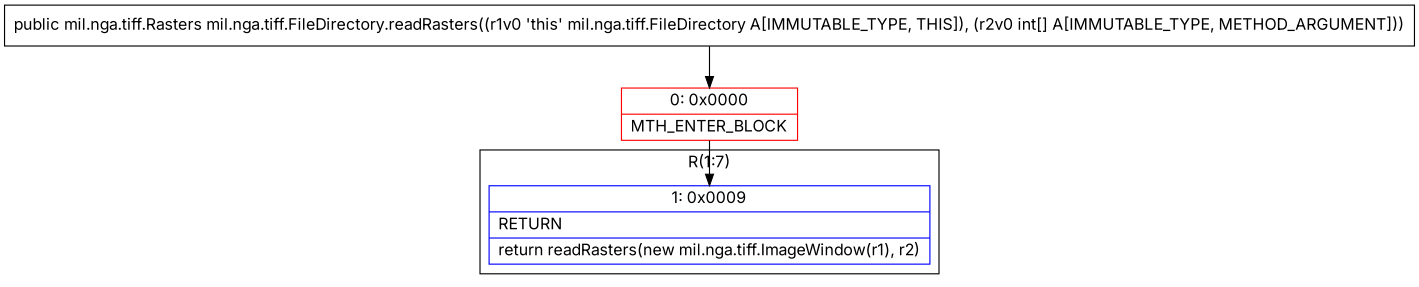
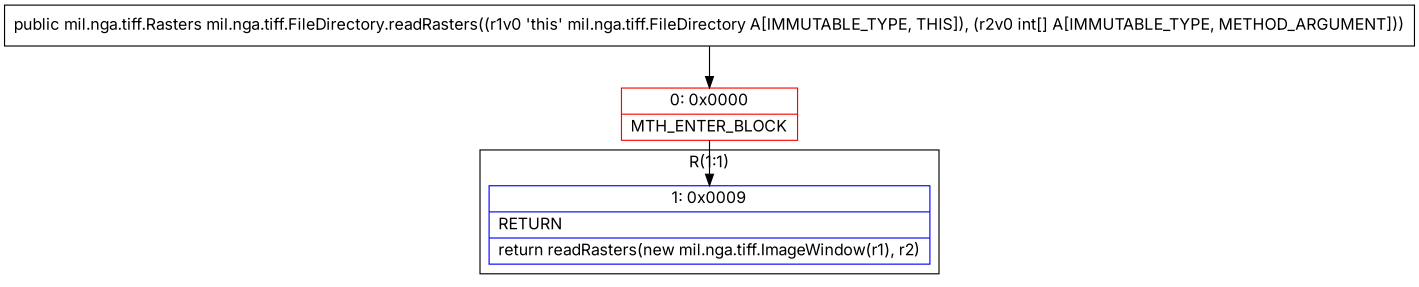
(710, 163) -> (710, 163)
